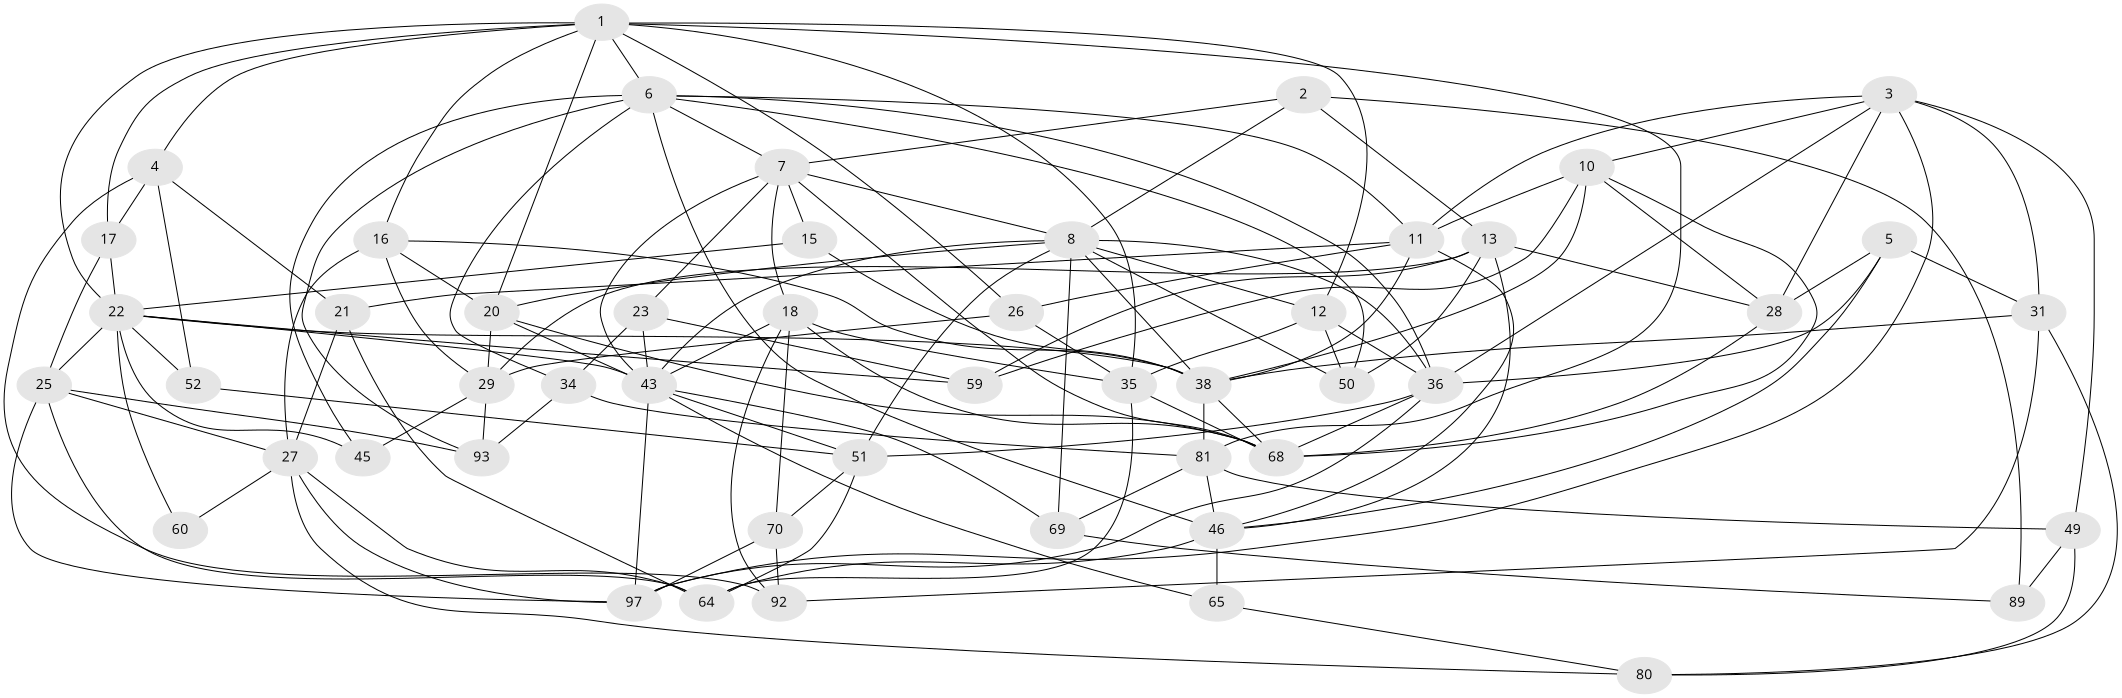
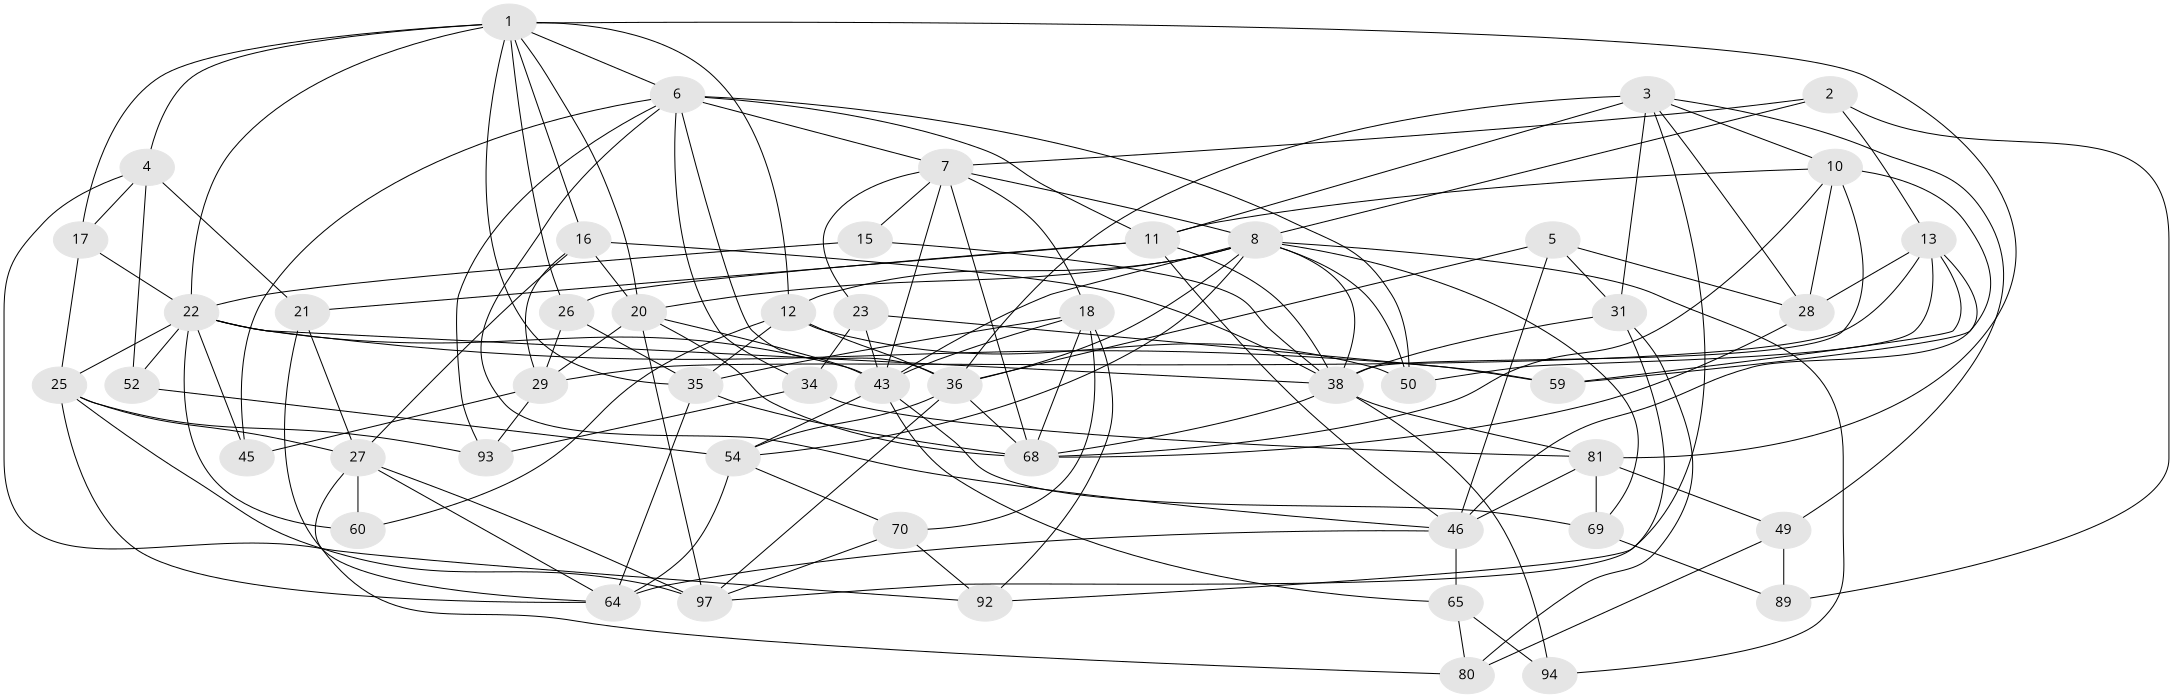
none -> (595, 418)
(860, 458) -> (733, 458)
(642, 494) -> (673, 464)
none -> (1550, 676)
